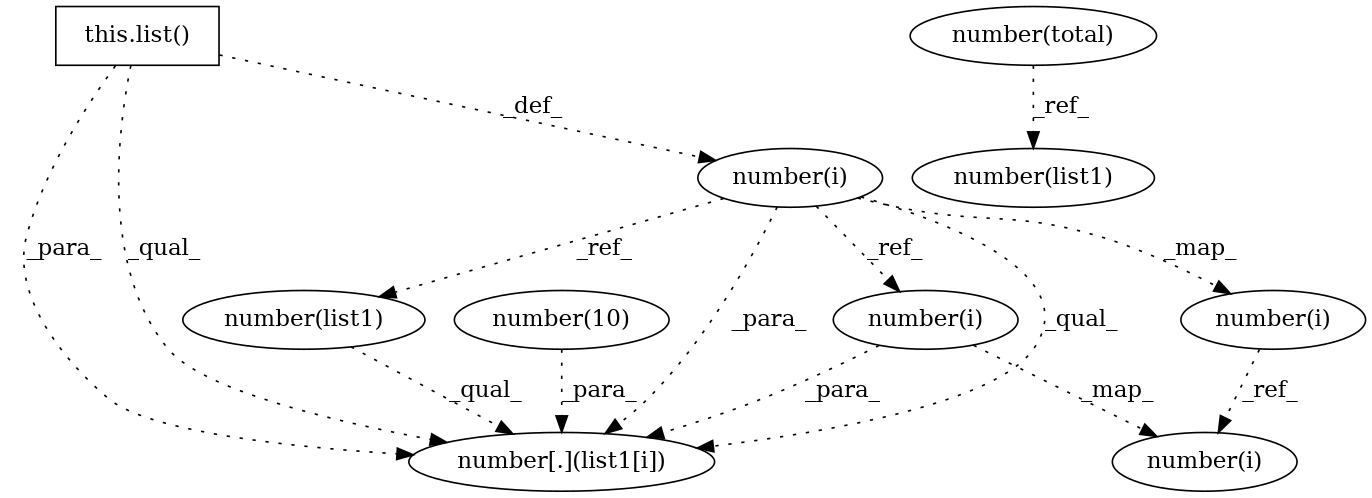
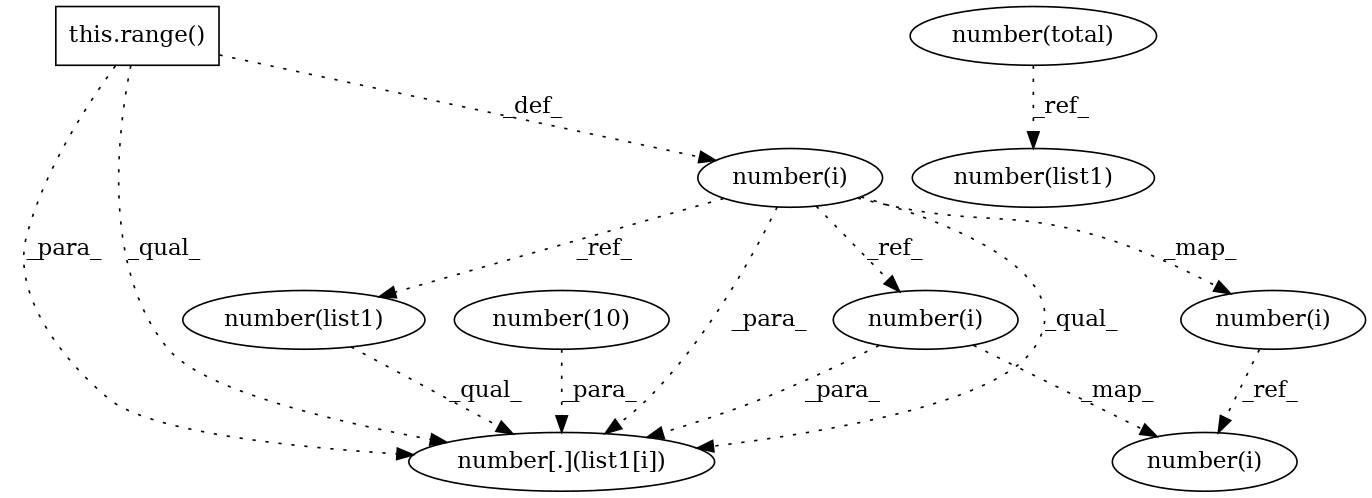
(137, 36) -> (137, 36)
